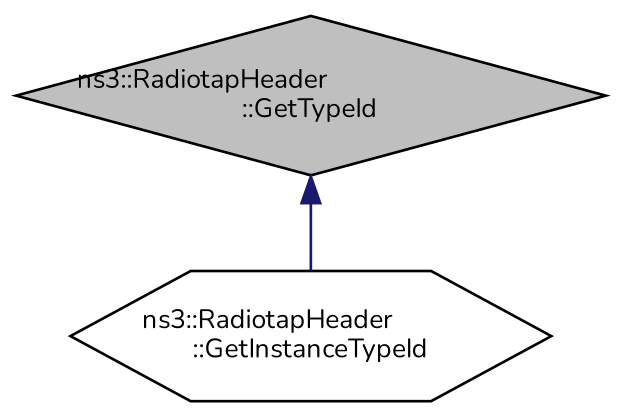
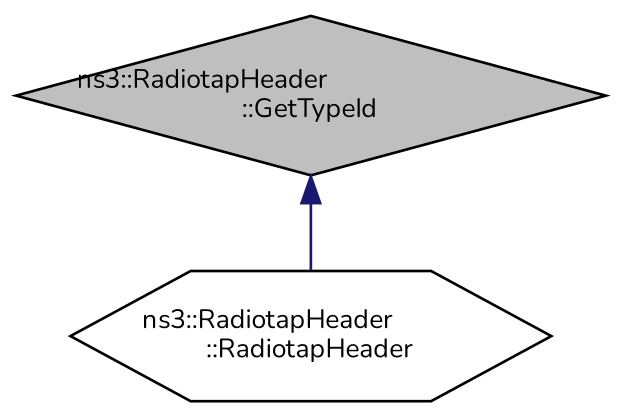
(311, 336) -> (311, 336)
